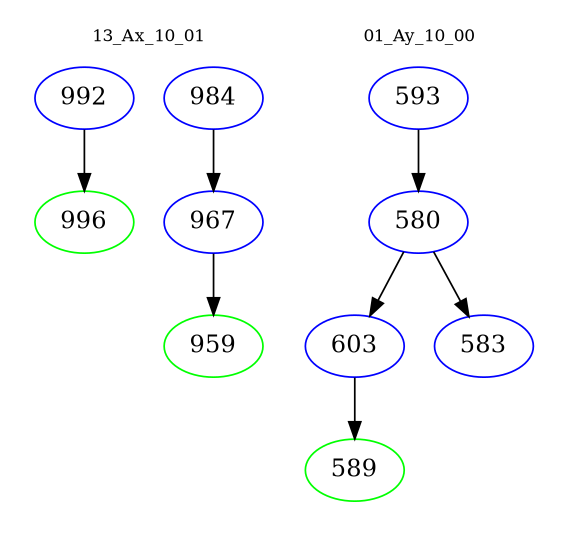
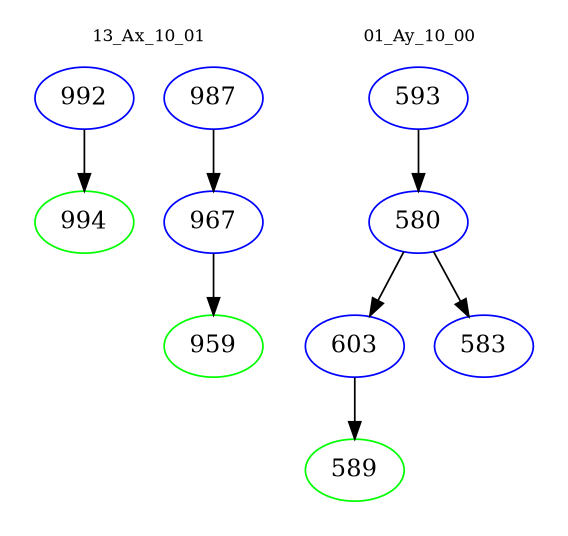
(214, 98) -> (214, 98)
(84, 222) -> (84, 222)
